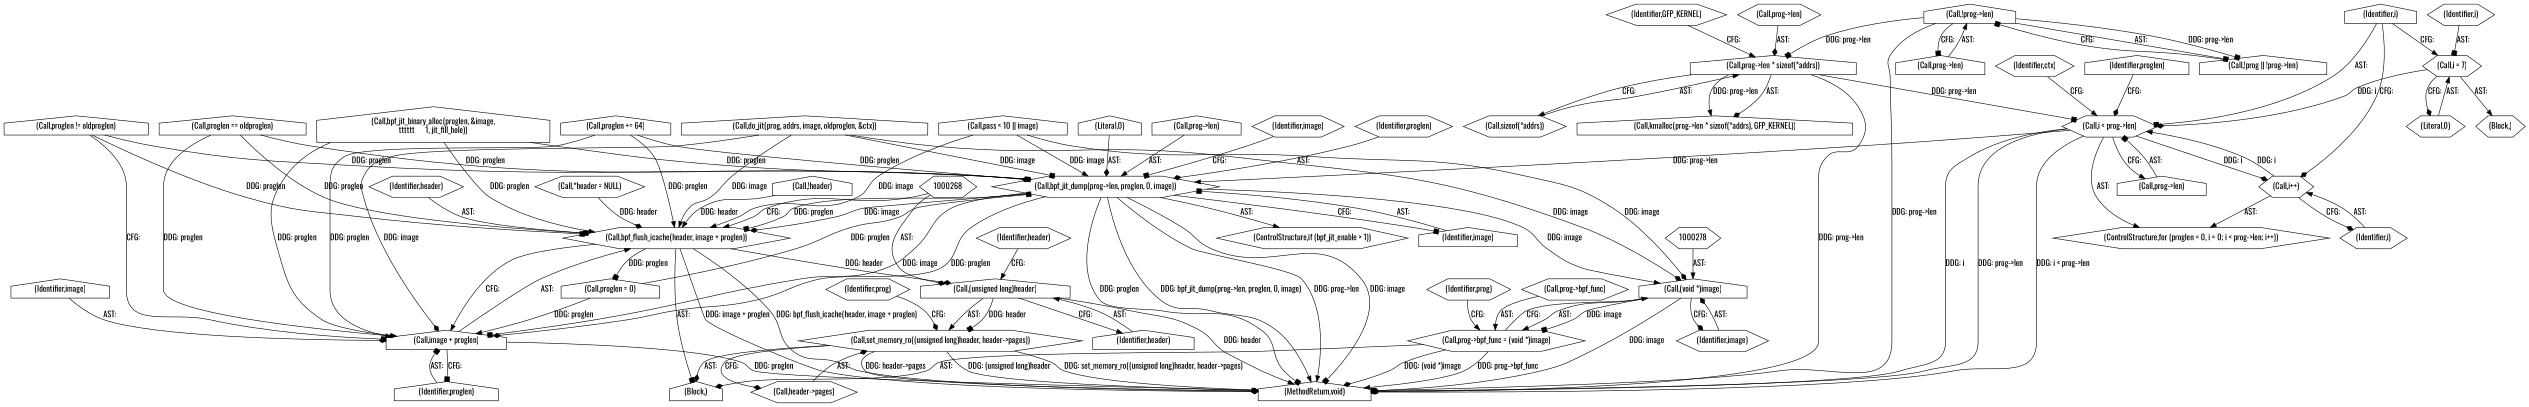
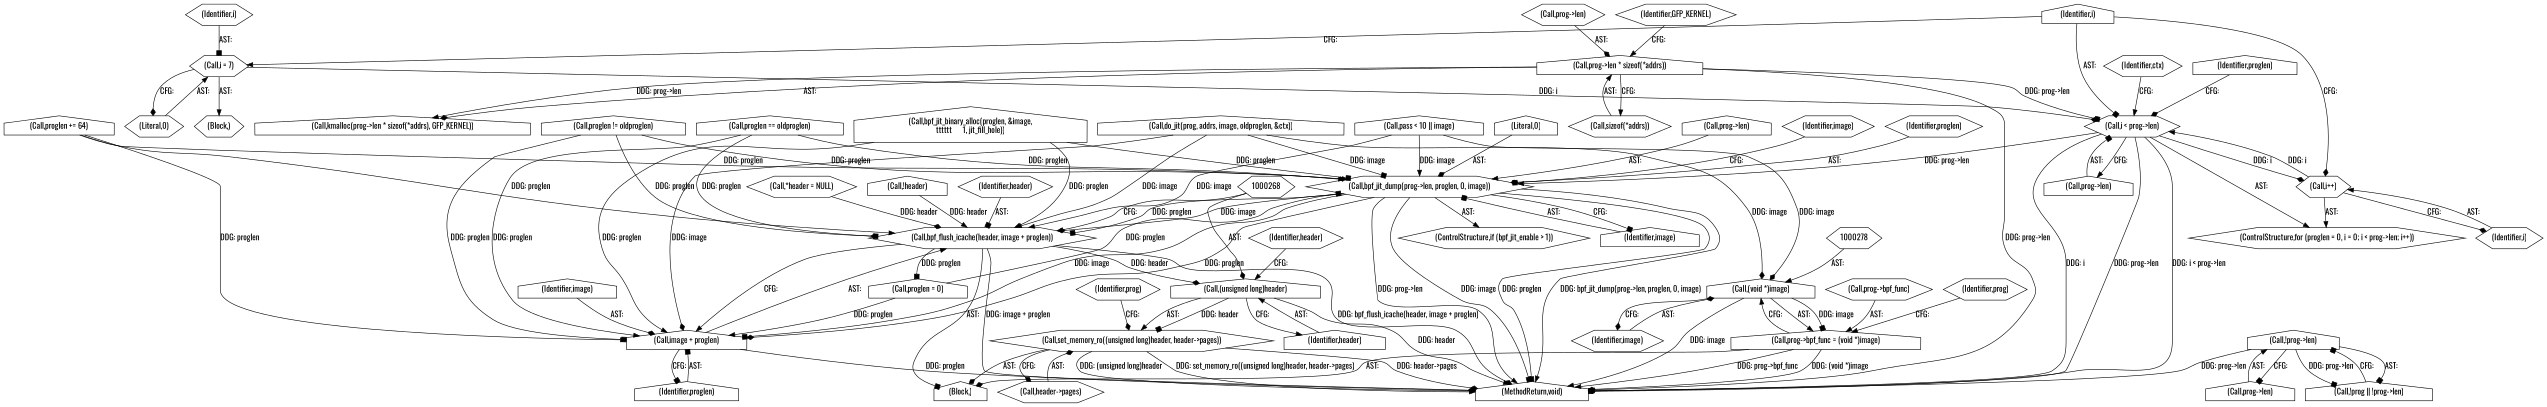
(1855, 28) -> none
(1439, 207) -> none
(134, 238) -> (470, 238)
(1496, 341) -> (1826, 341)
